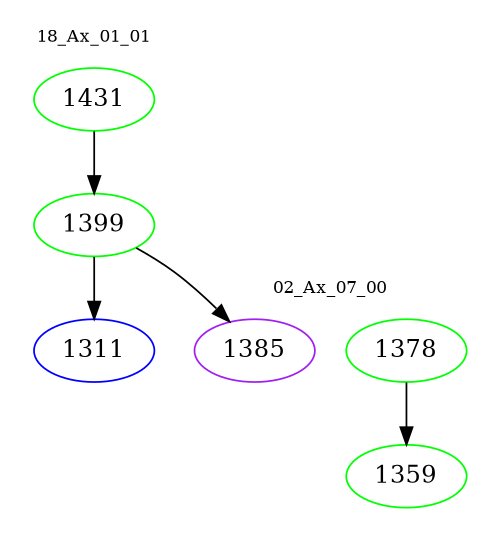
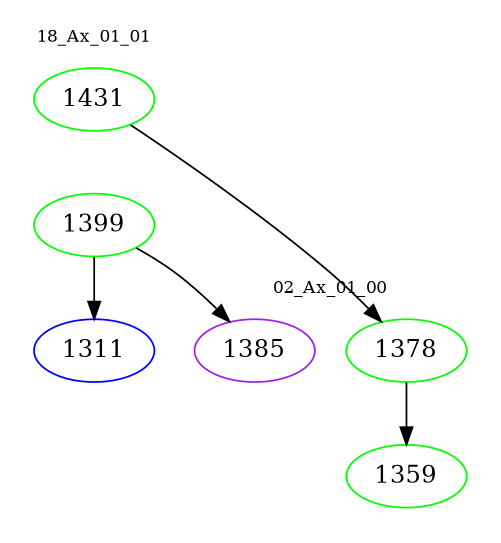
(94, 154) -> (254, 212)
(331, 289) -> (331, 289)
